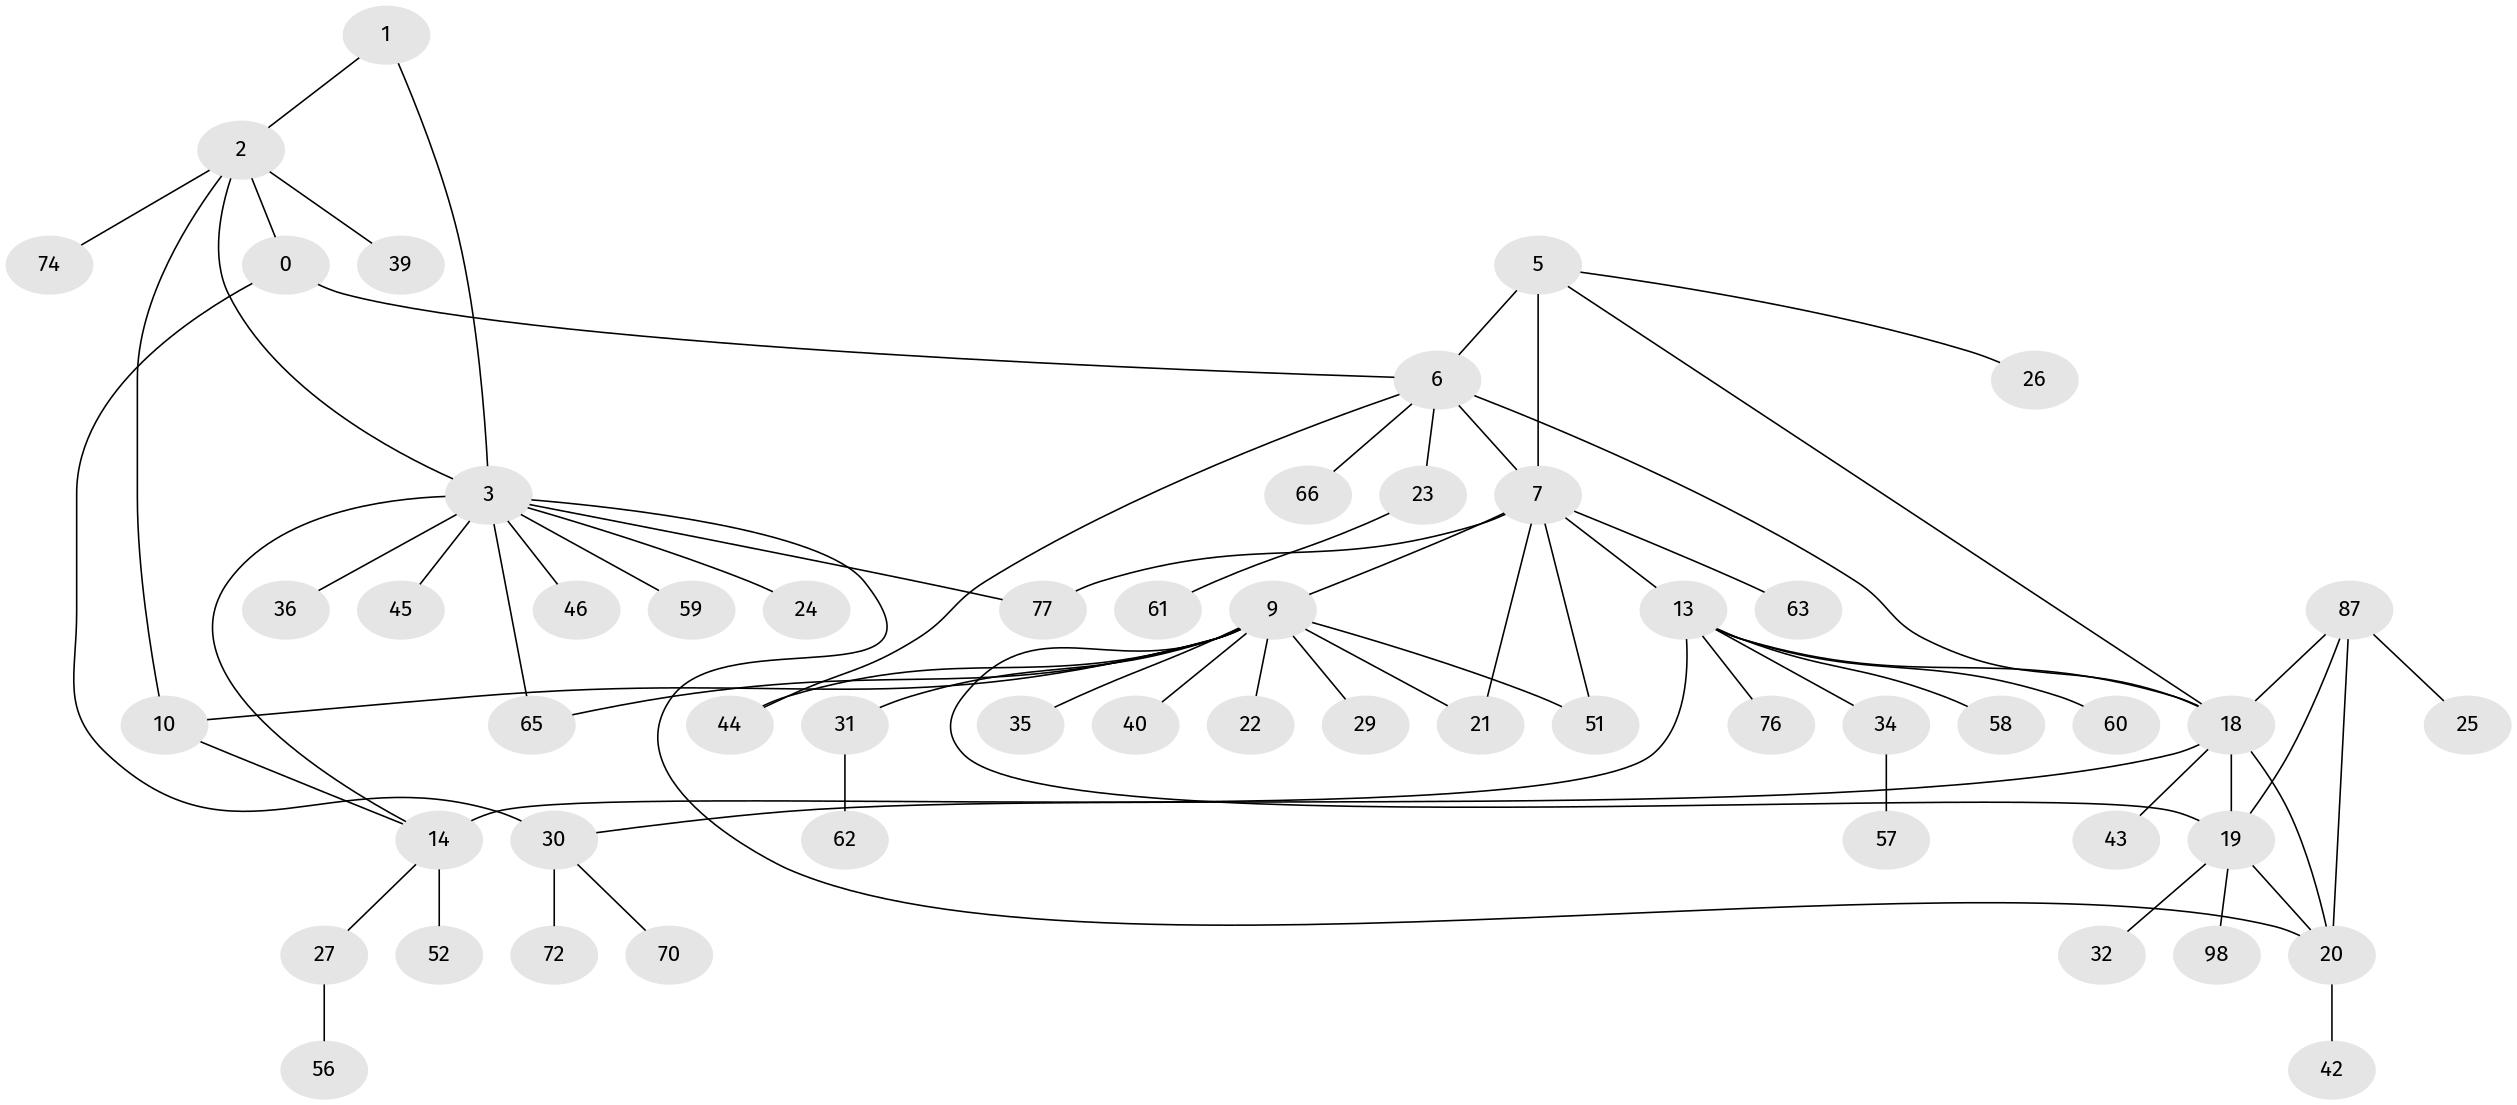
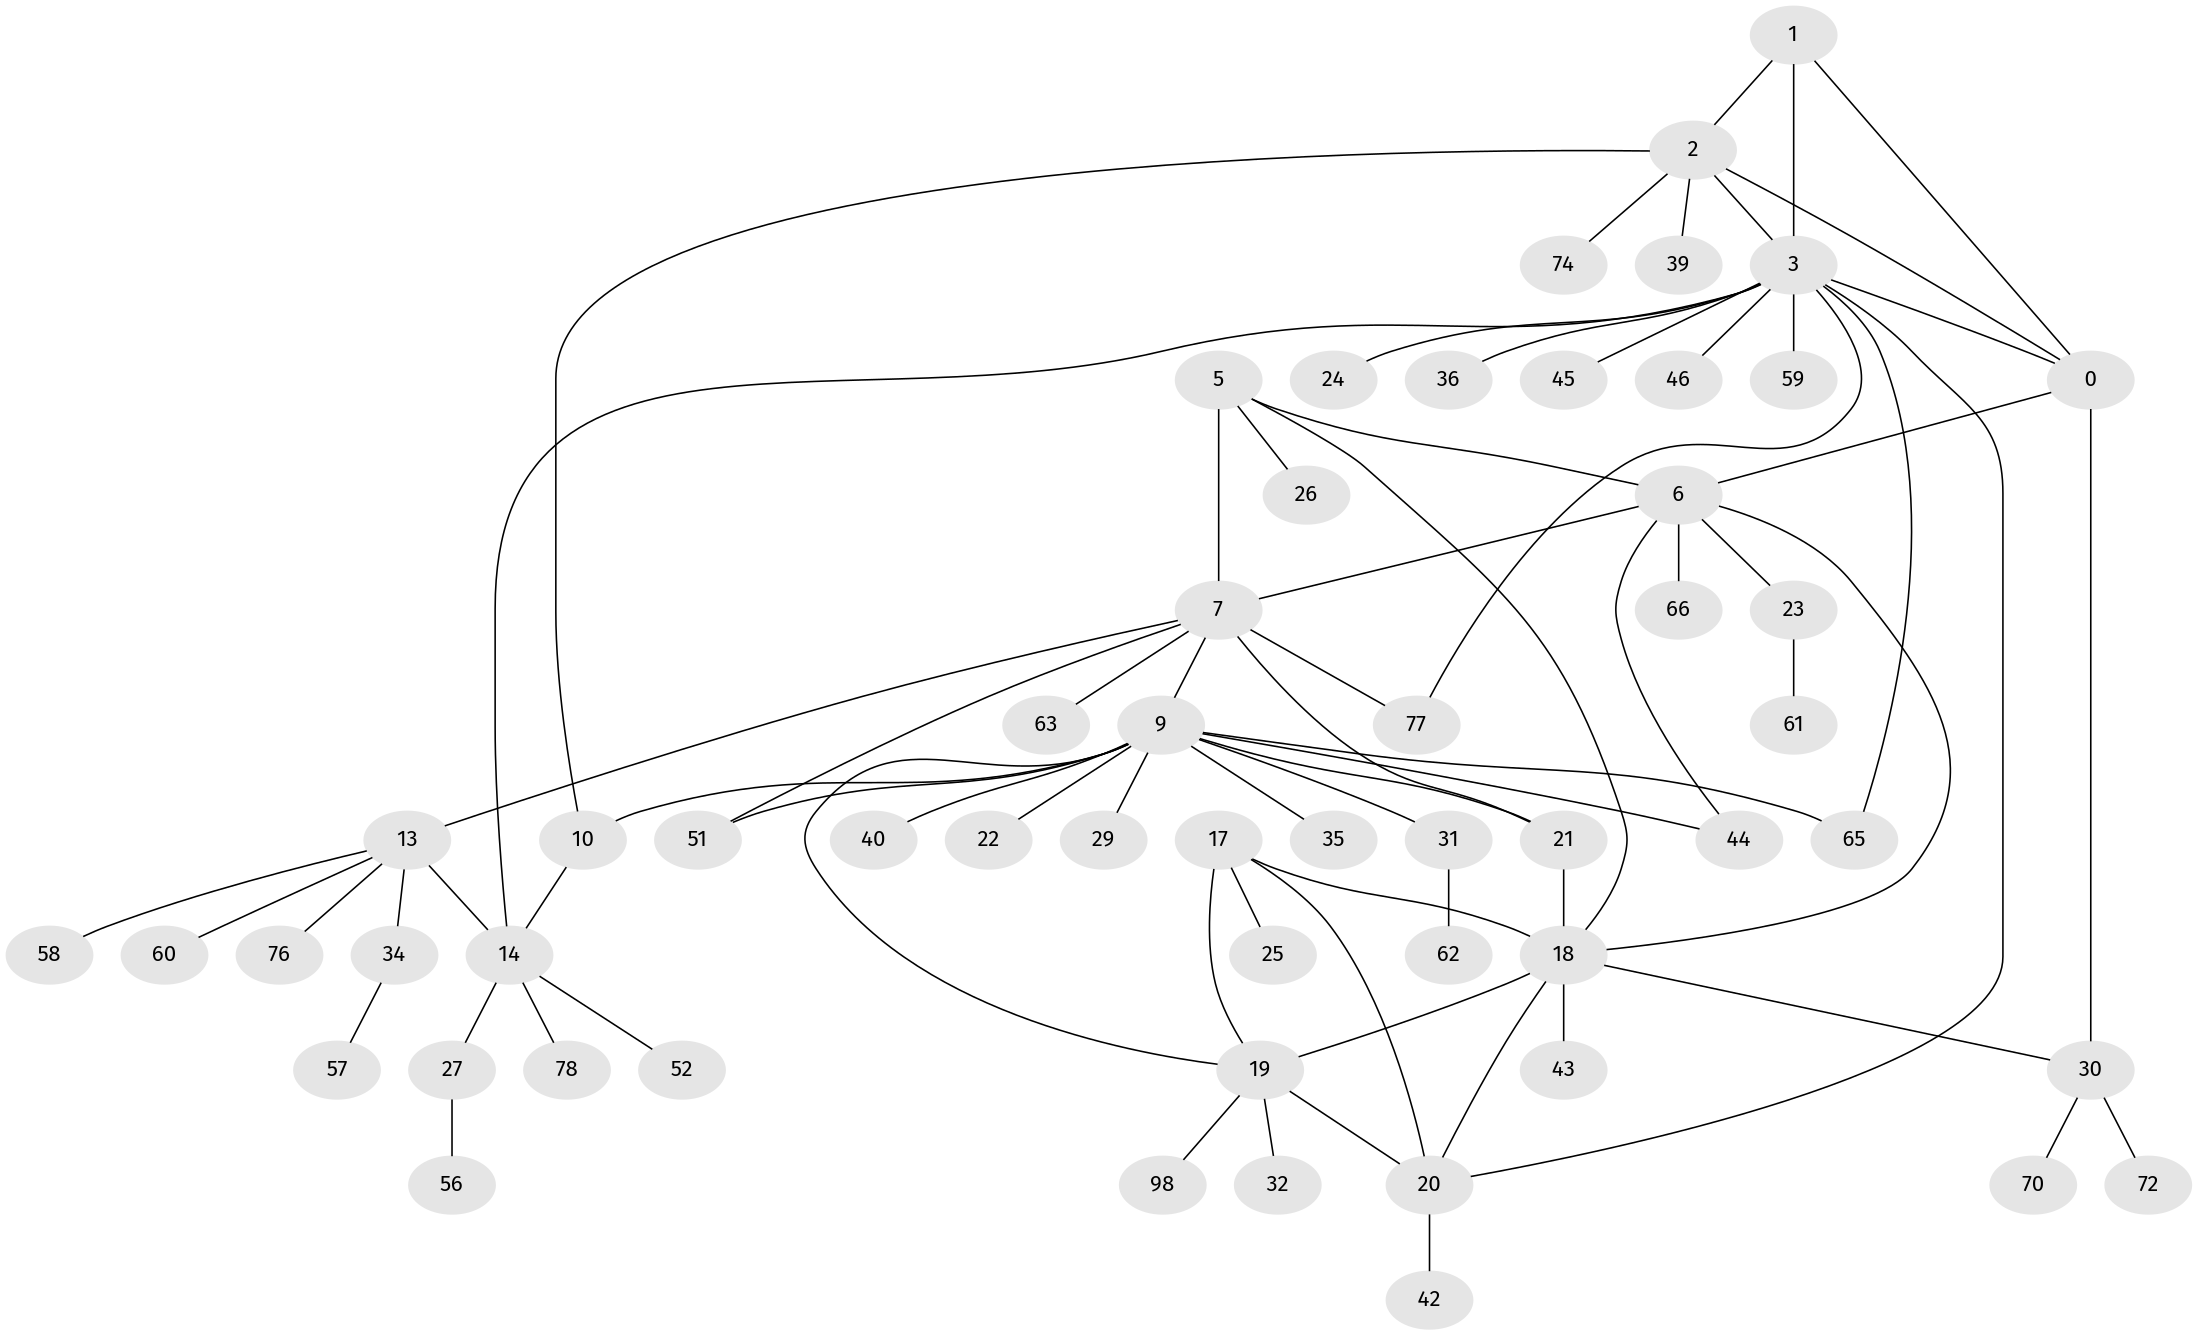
none -> (1942, 208)
none -> (1943, 320)
(2350, 610) -> (1219, 840)
(1957, 668) -> (1564, 898)
none -> (567, 1070)
